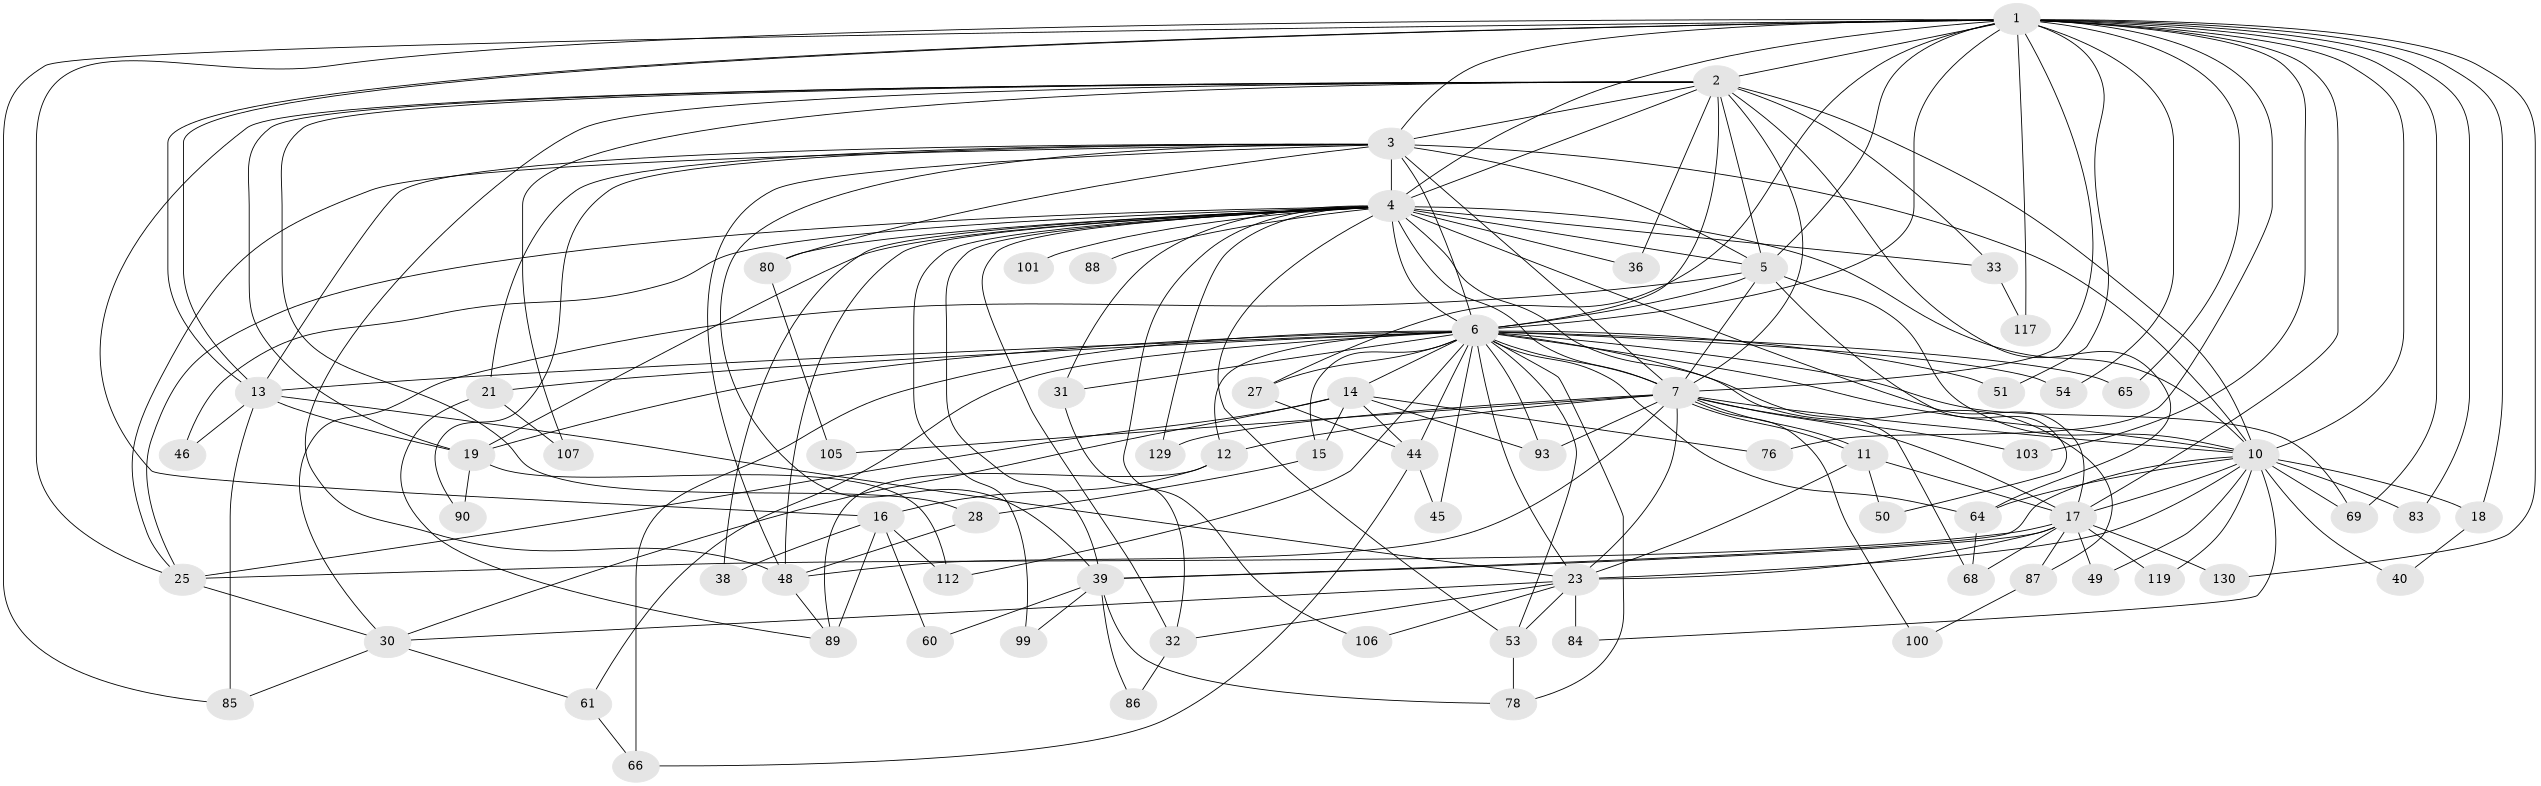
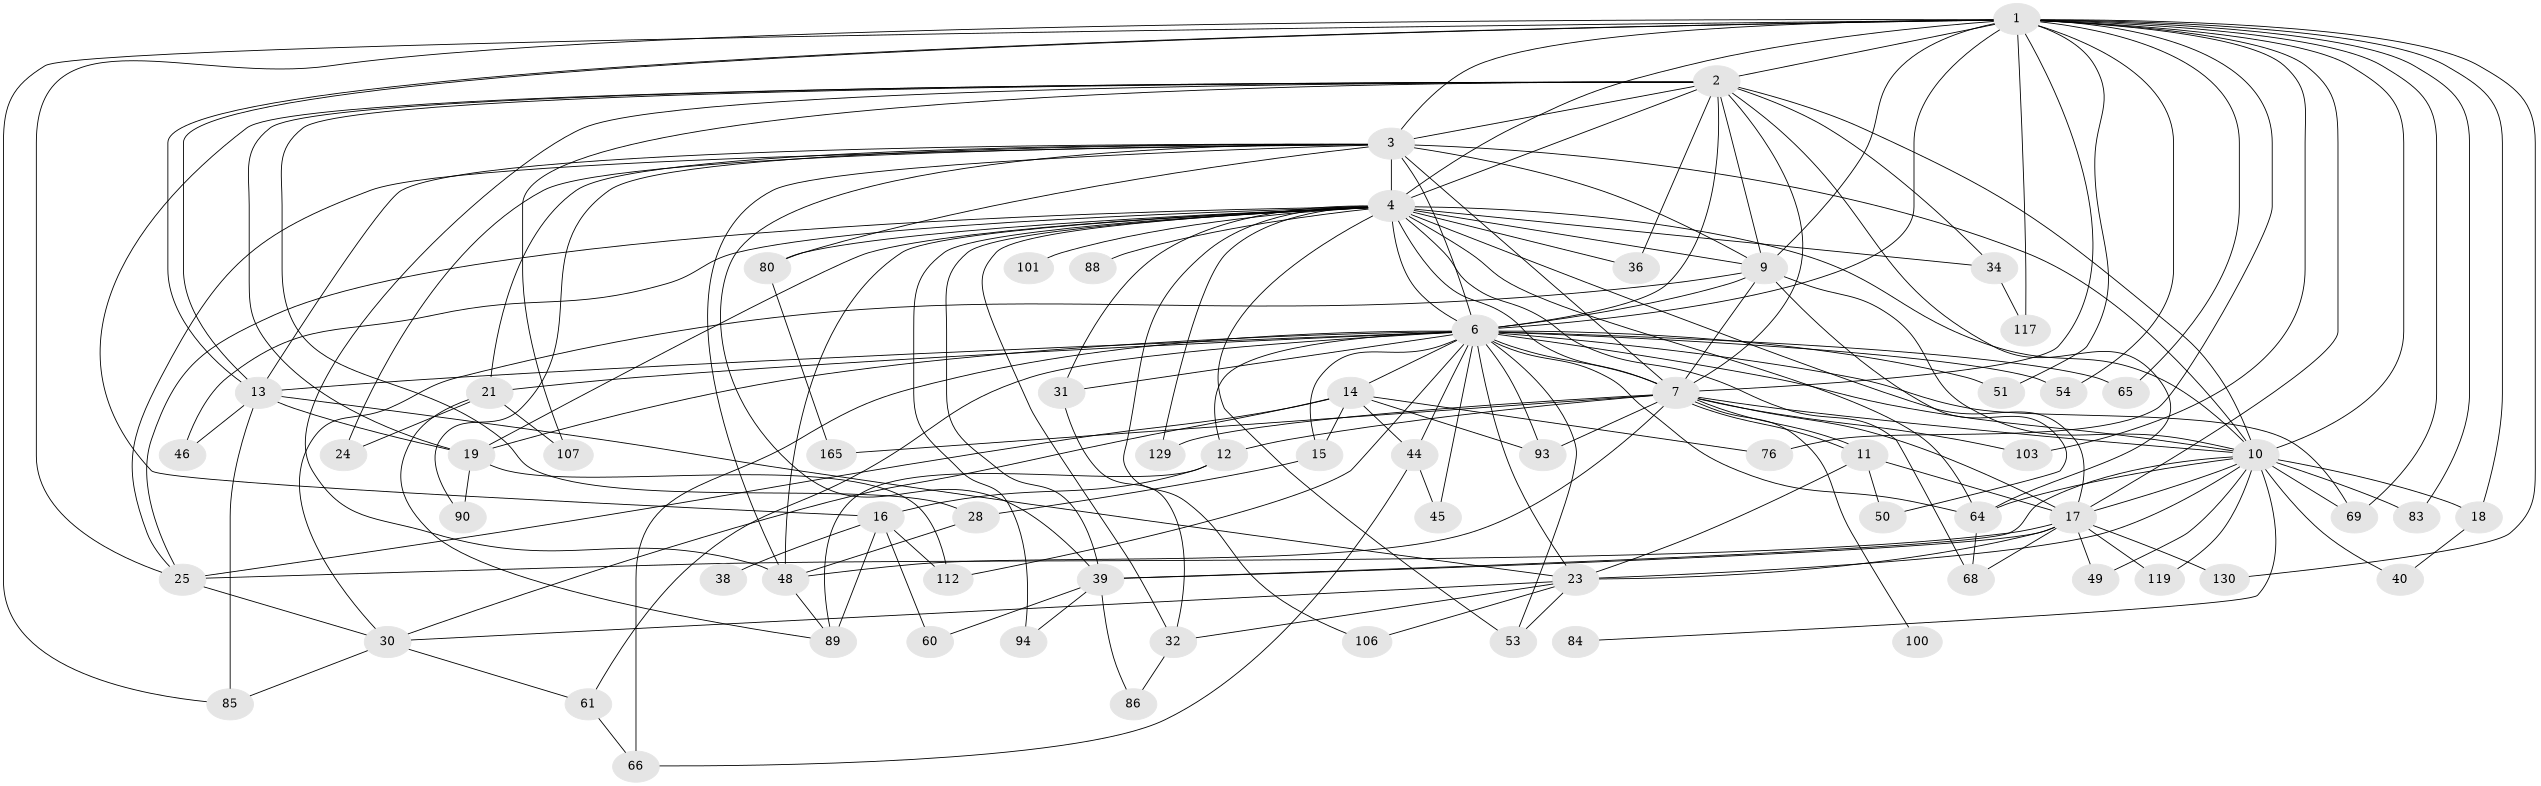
(1764, 268) -> (1764, 268)
(1994, 268) -> (1994, 268)
(840, 272) -> (1761, 369)
(1256, 393) -> none
none -> (344, 455)
(832, 455) -> (832, 455)
(1653, 498) -> none
(2033, 580) -> none
(1576, 611) -> none
(1024, 642) -> (1024, 642)
(1513, 704) -> none
